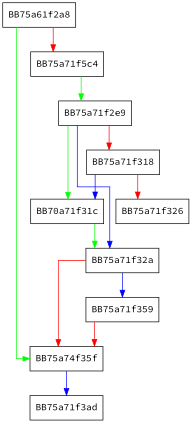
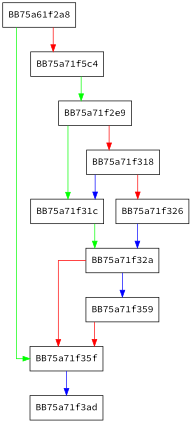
(90, 187) -> (137, 232)
(67, 211) -> (67, 211)
(66, 359) -> (66, 359)
